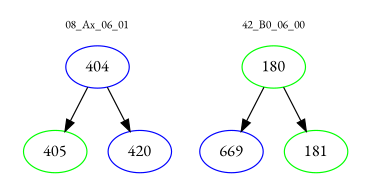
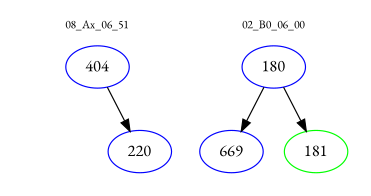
(98, 25) -> (98, 25)
(274, 25) -> (274, 25)
(274, 67) -> (274, 67)
(55, 152) -> none
(140, 152) -> (140, 152)
